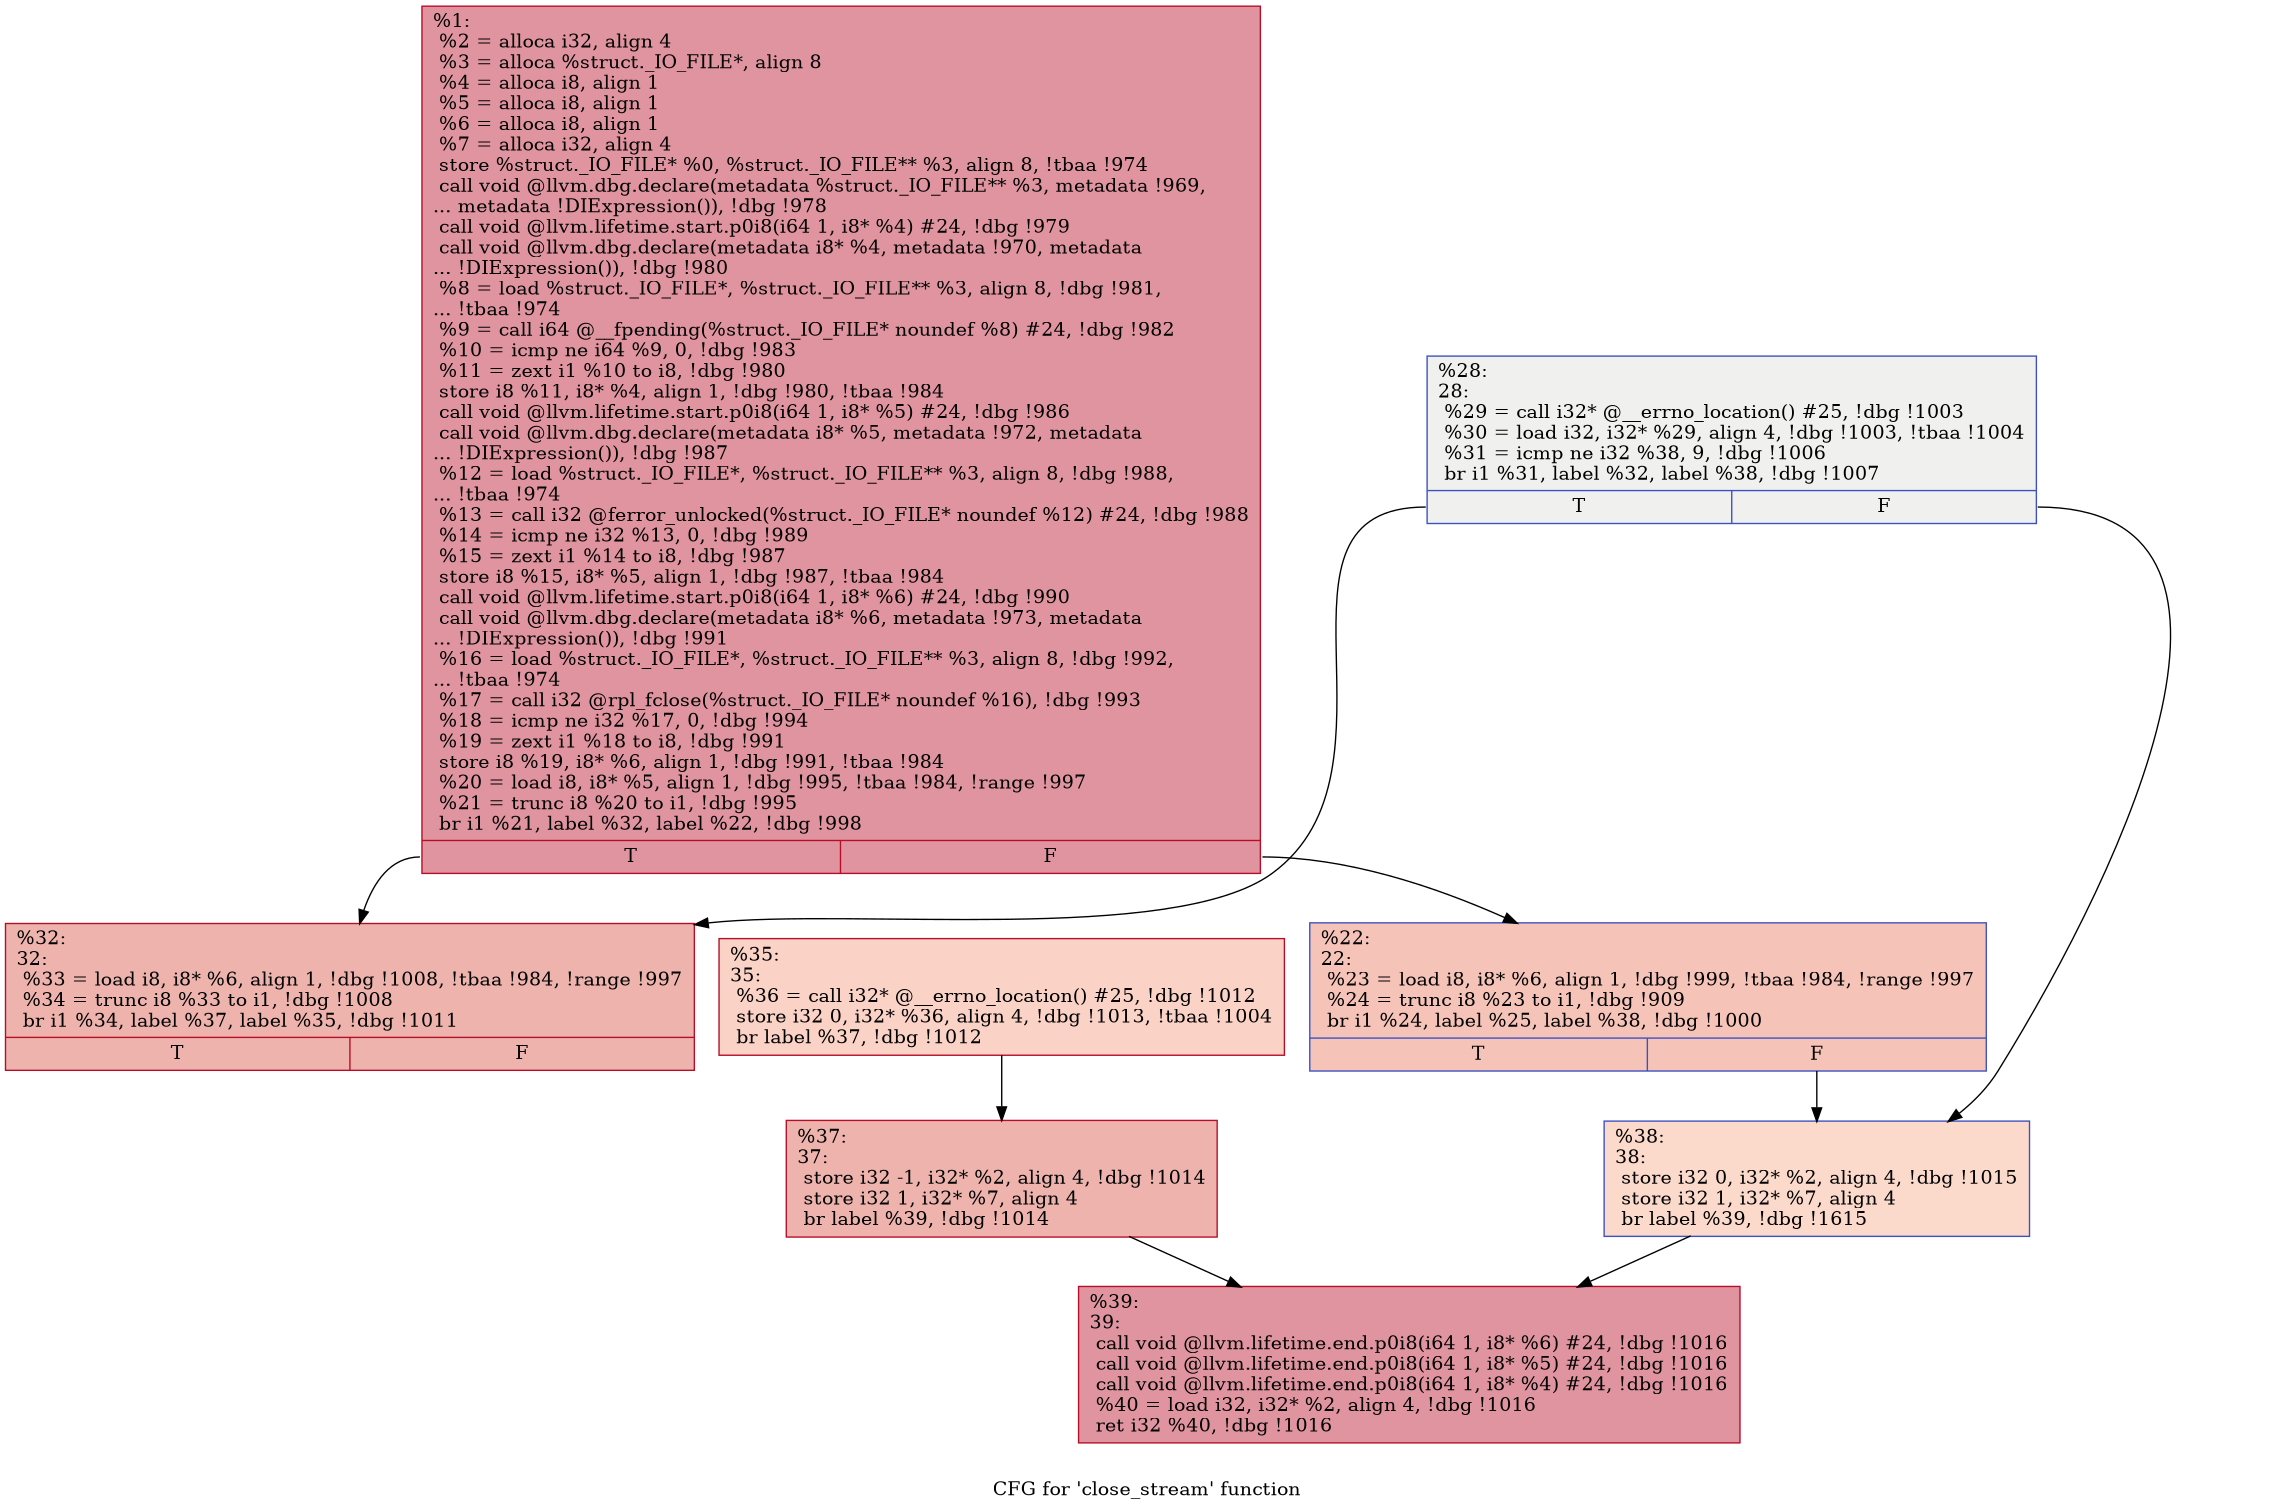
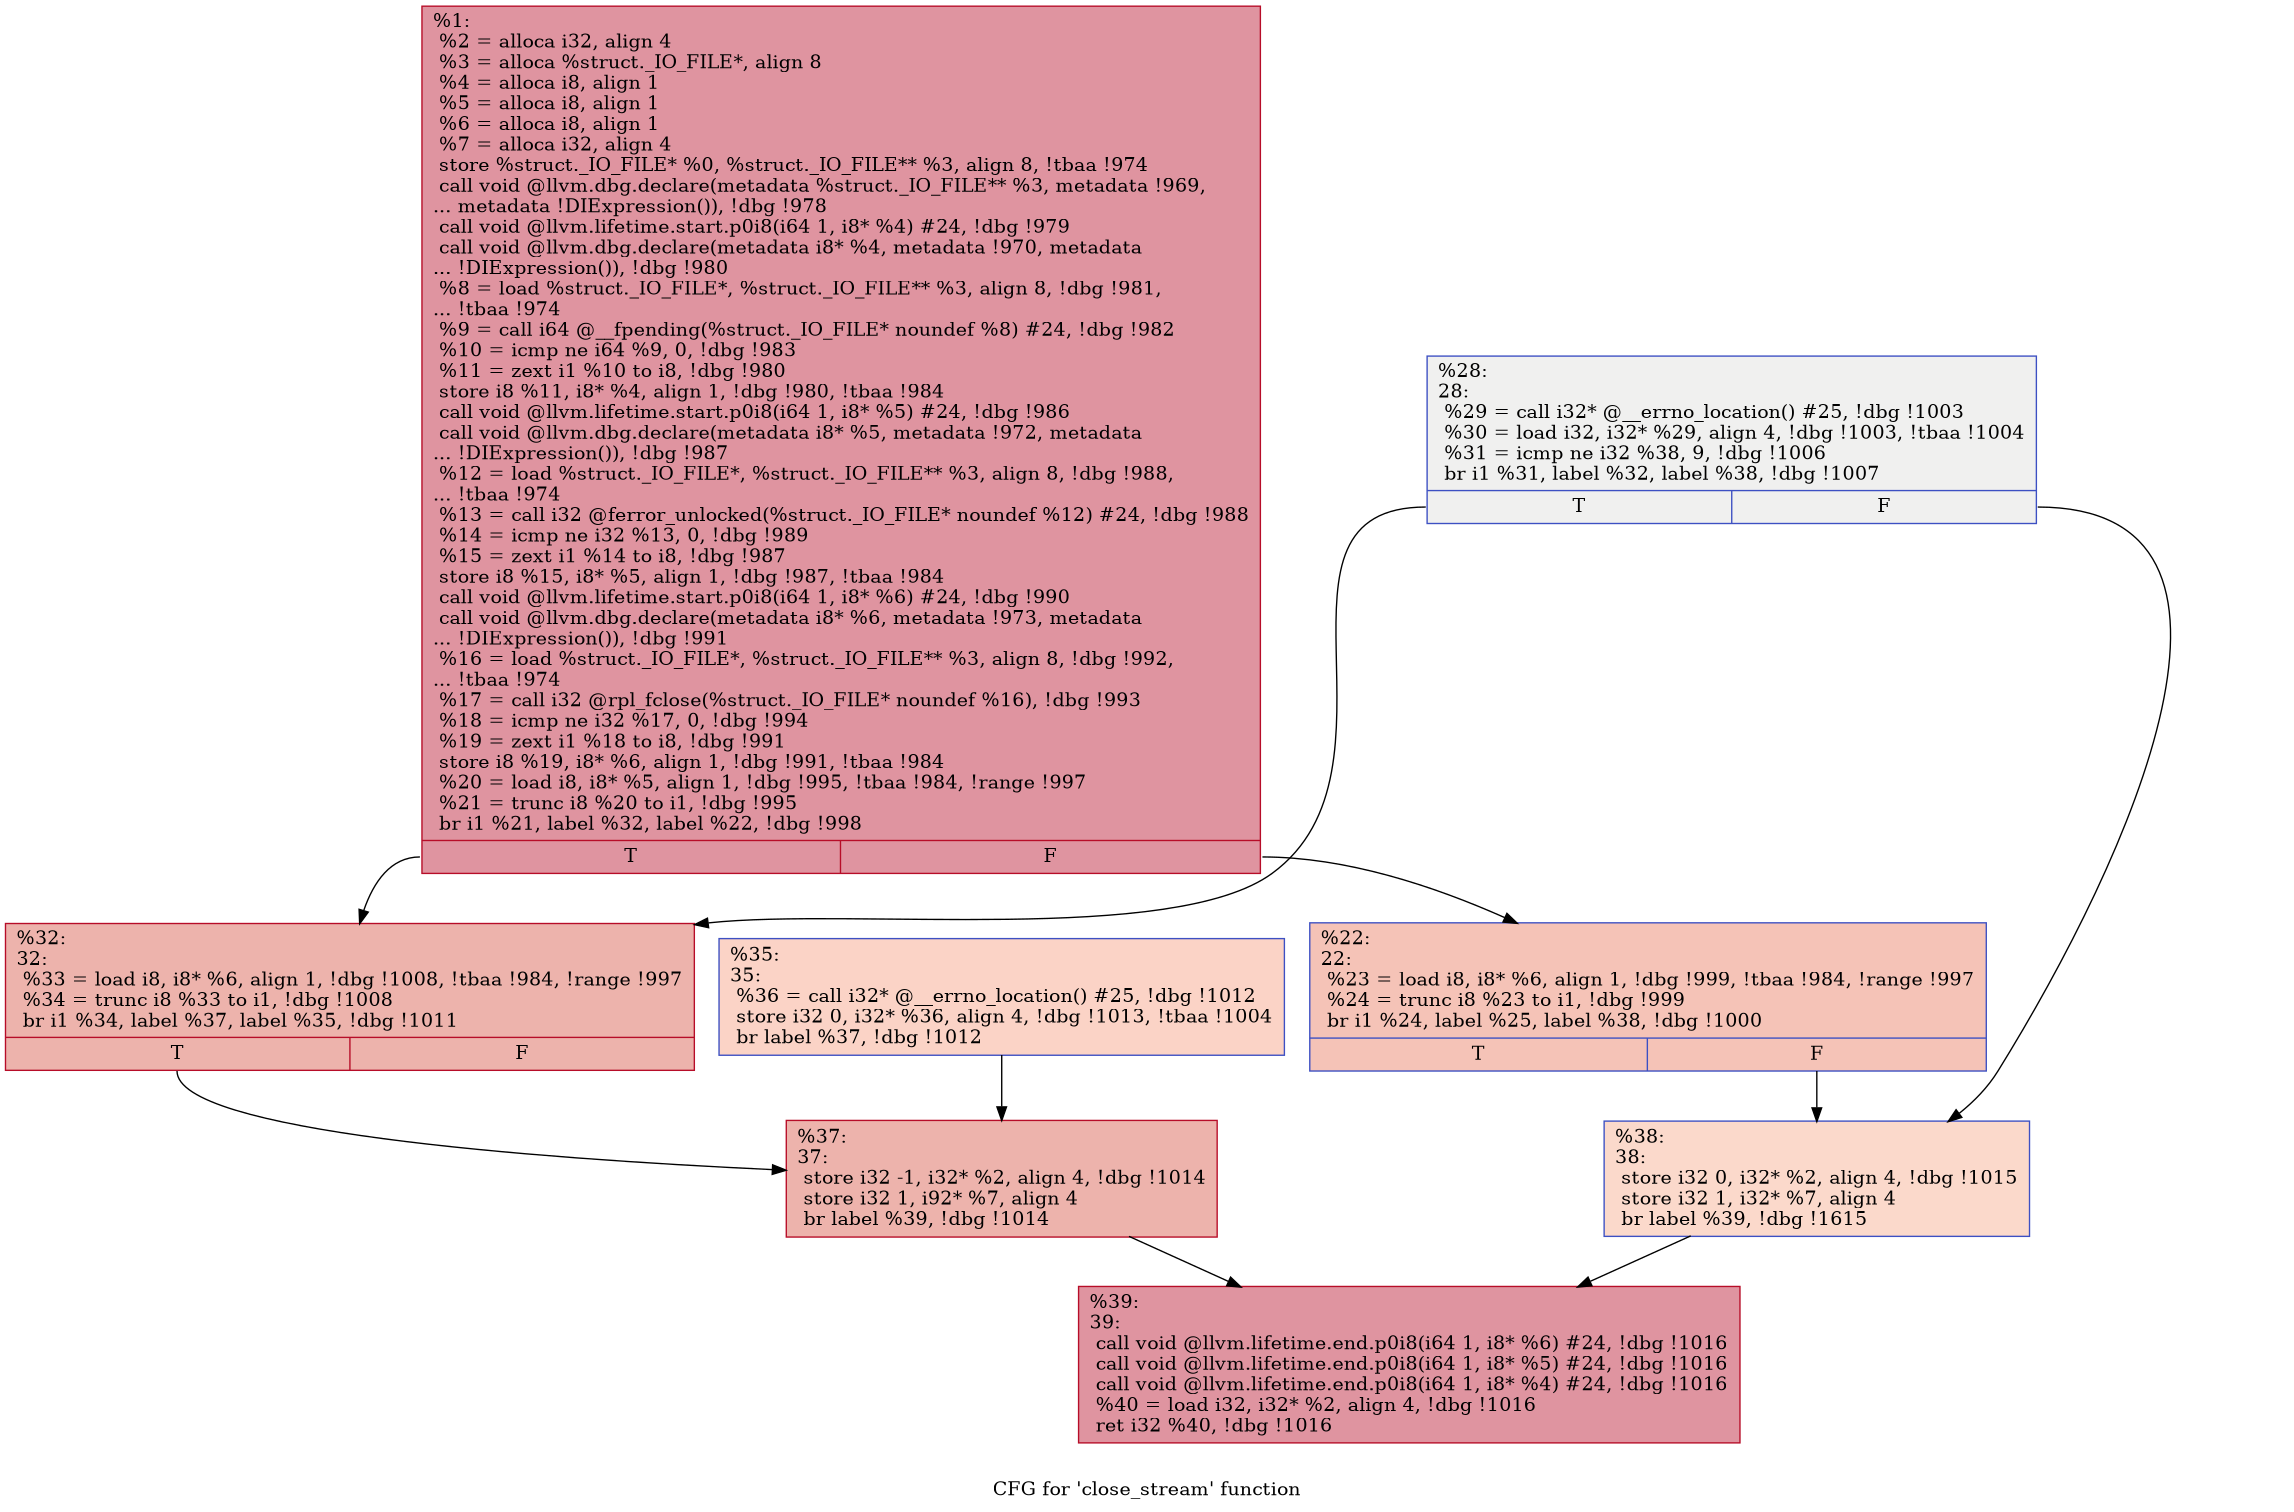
(1002, 997) -> (1002, 997)
(1503, 1000) -> (1503, 1000)
none -> (466, 1148)
(938, 1199) -> (938, 1199)
